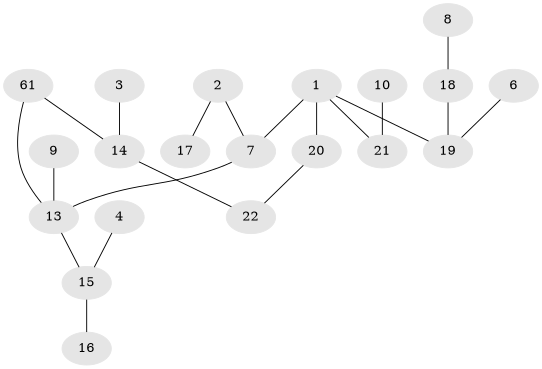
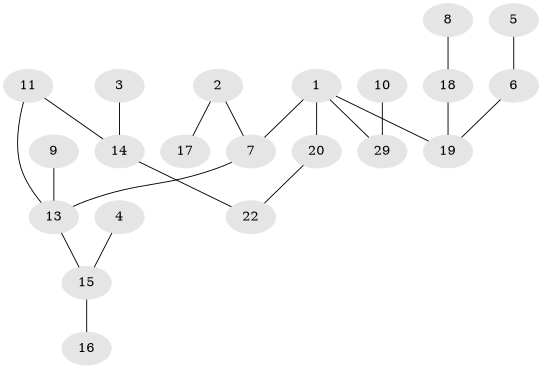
none -> (514, 20)
(28, 86) -> (28, 86)
(382, 151) -> (382, 151)
